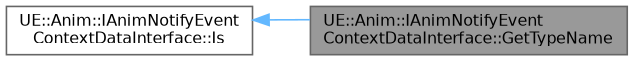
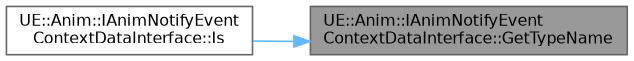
(290, 20) -> (273, 41)
